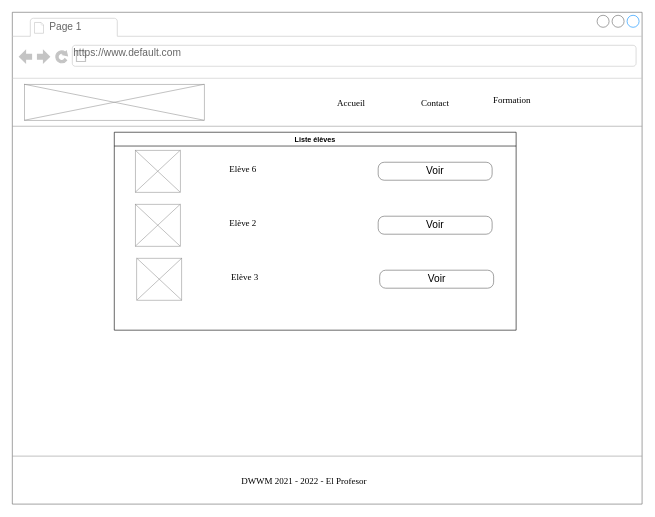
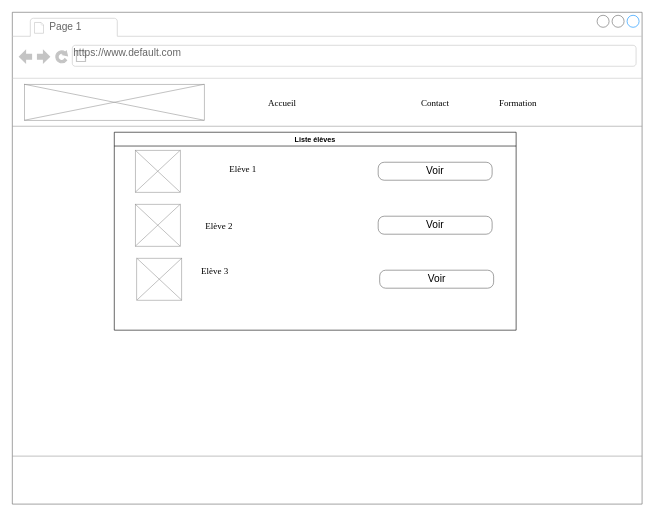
(543, 102) -> (549, 105)
(363, 105) -> (294, 105)
(245, 170) -> (245, 170)
(279, 225) -> (255, 228)
(281, 279) -> (251, 273)
(321, 483) -> none
